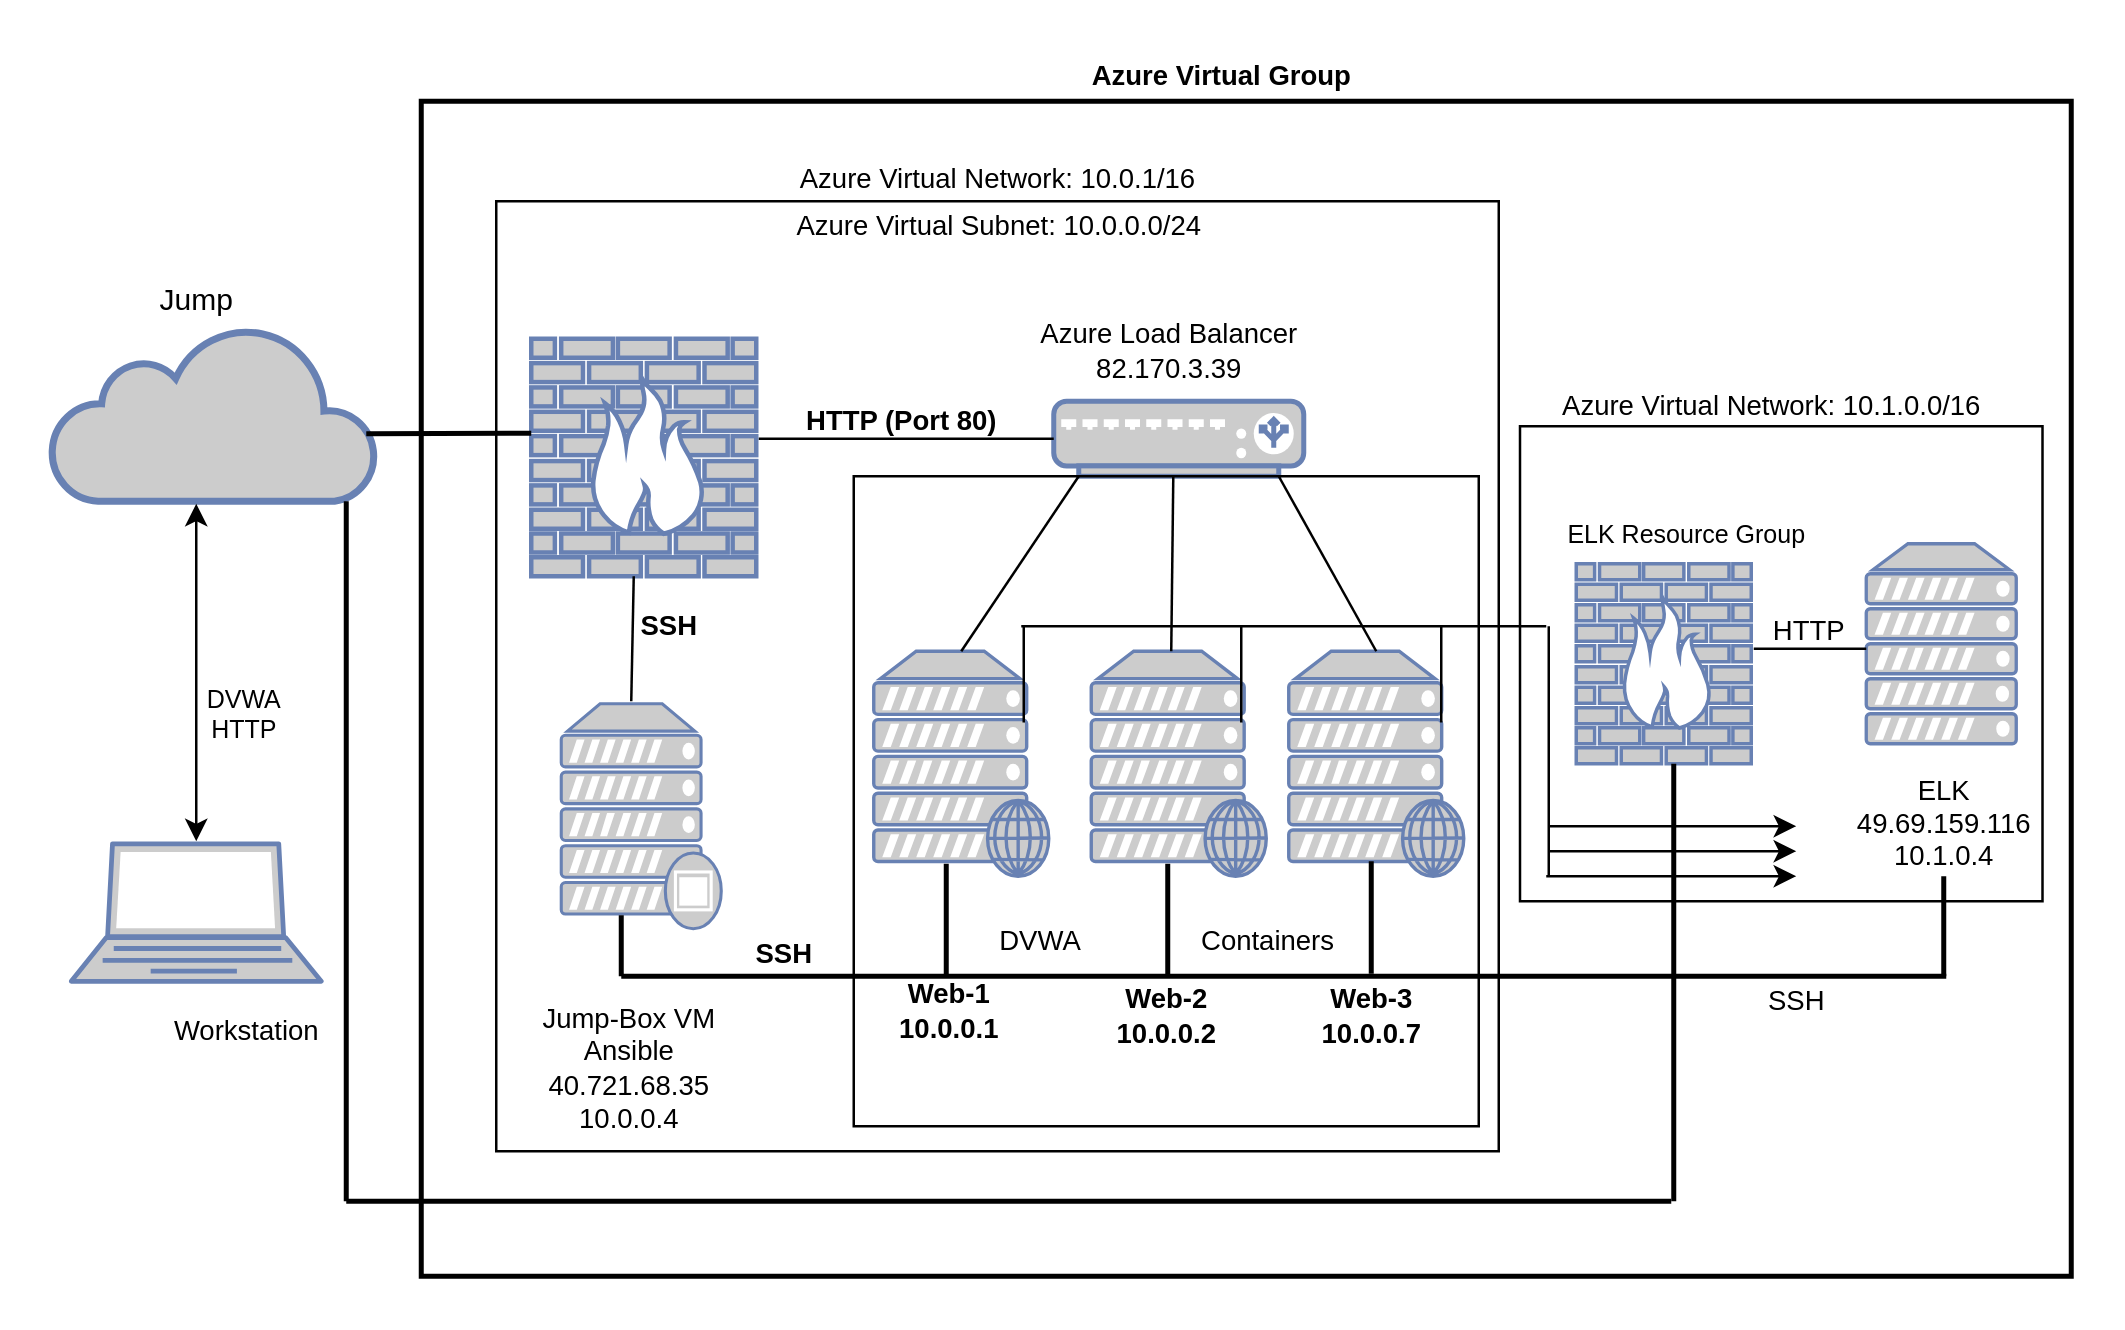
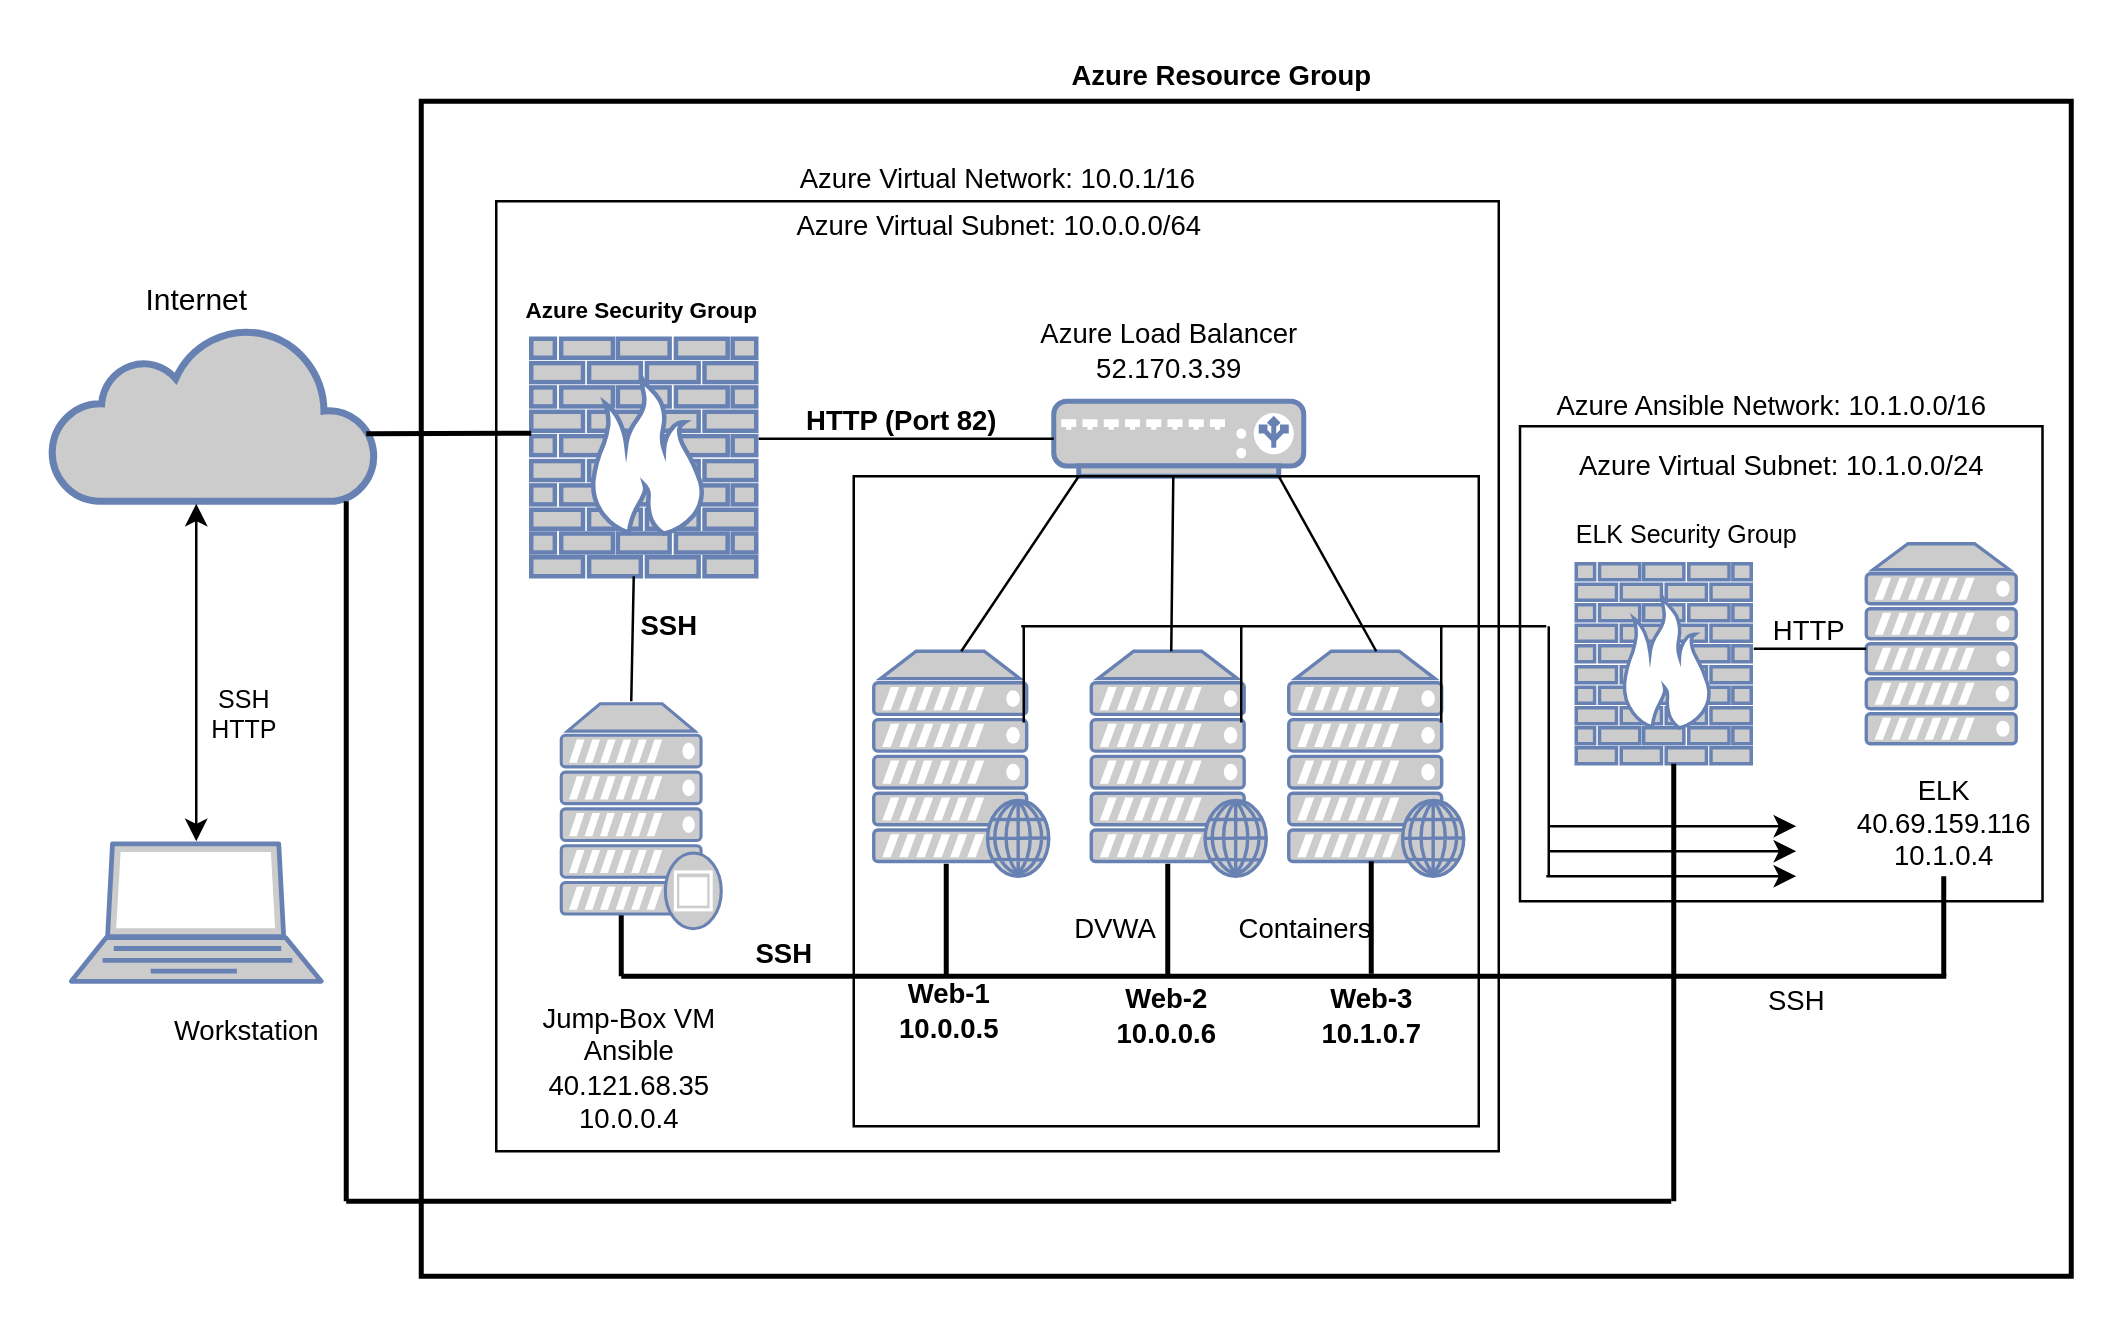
(1223, 76) -> (1223, 76)
(1000, 226) -> (1000, 226)
(198, 301) -> (198, 301)
none -> (641, 311)
(1170, 351) -> (1170, 351)
(1773, 406) -> (1773, 406)
(903, 421) -> (903, 421)
none -> (1781, 466)
(1688, 534) -> (1688, 534)
(245, 714) -> (245, 714)
(1945, 824) -> (1945, 824)
(1041, 941) -> (1116, 929)
(1269, 941) -> (1306, 929)
(950, 1011) -> (950, 1011)
(1168, 1016) -> (1168, 1016)
(1373, 1016) -> (1373, 1016)
(630, 1069) -> (630, 1069)
